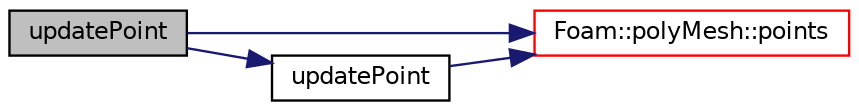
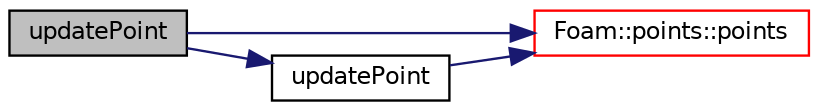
(692, 33) -> (672, 33)
